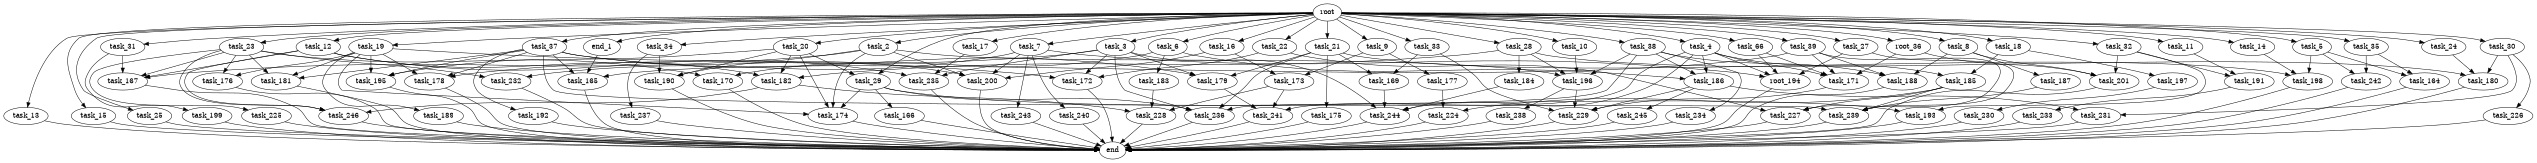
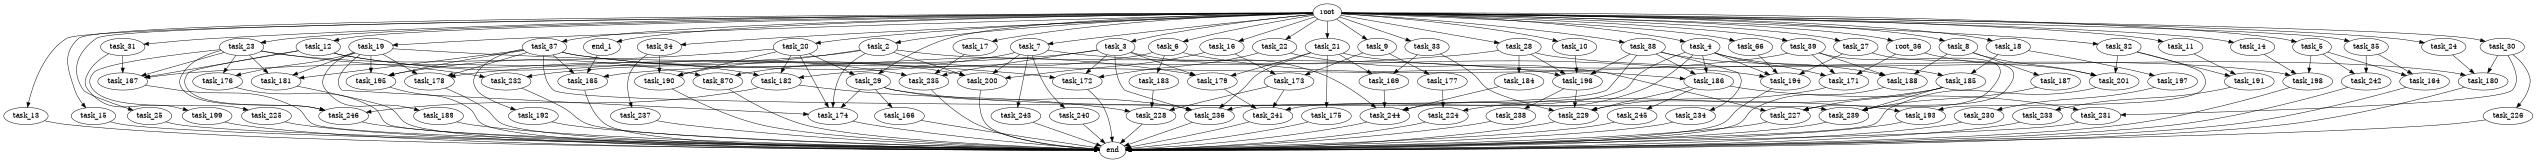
(1787, 61) -> none
(718, 81) -> (718, 81)
(1785, 81) -> (1785, 81)
